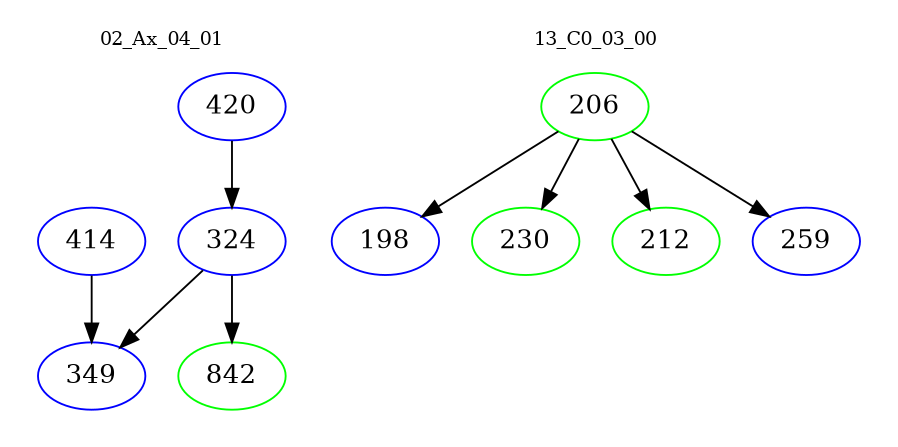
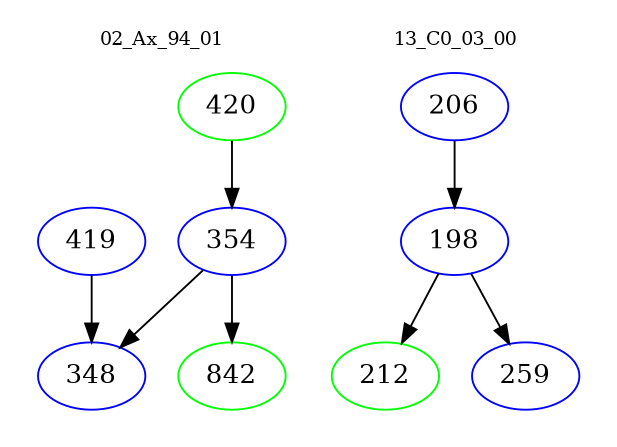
(162, 40) -> (162, 40)
(232, 107) -> (232, 107)
(595, 107) -> (455, 107)
(626, 166) -> (425, 300)
(693, 169) -> (486, 300)
(92, 241) -> (92, 241)
(232, 241) -> (232, 241)
(526, 241) -> none
(92, 376) -> (92, 376)
